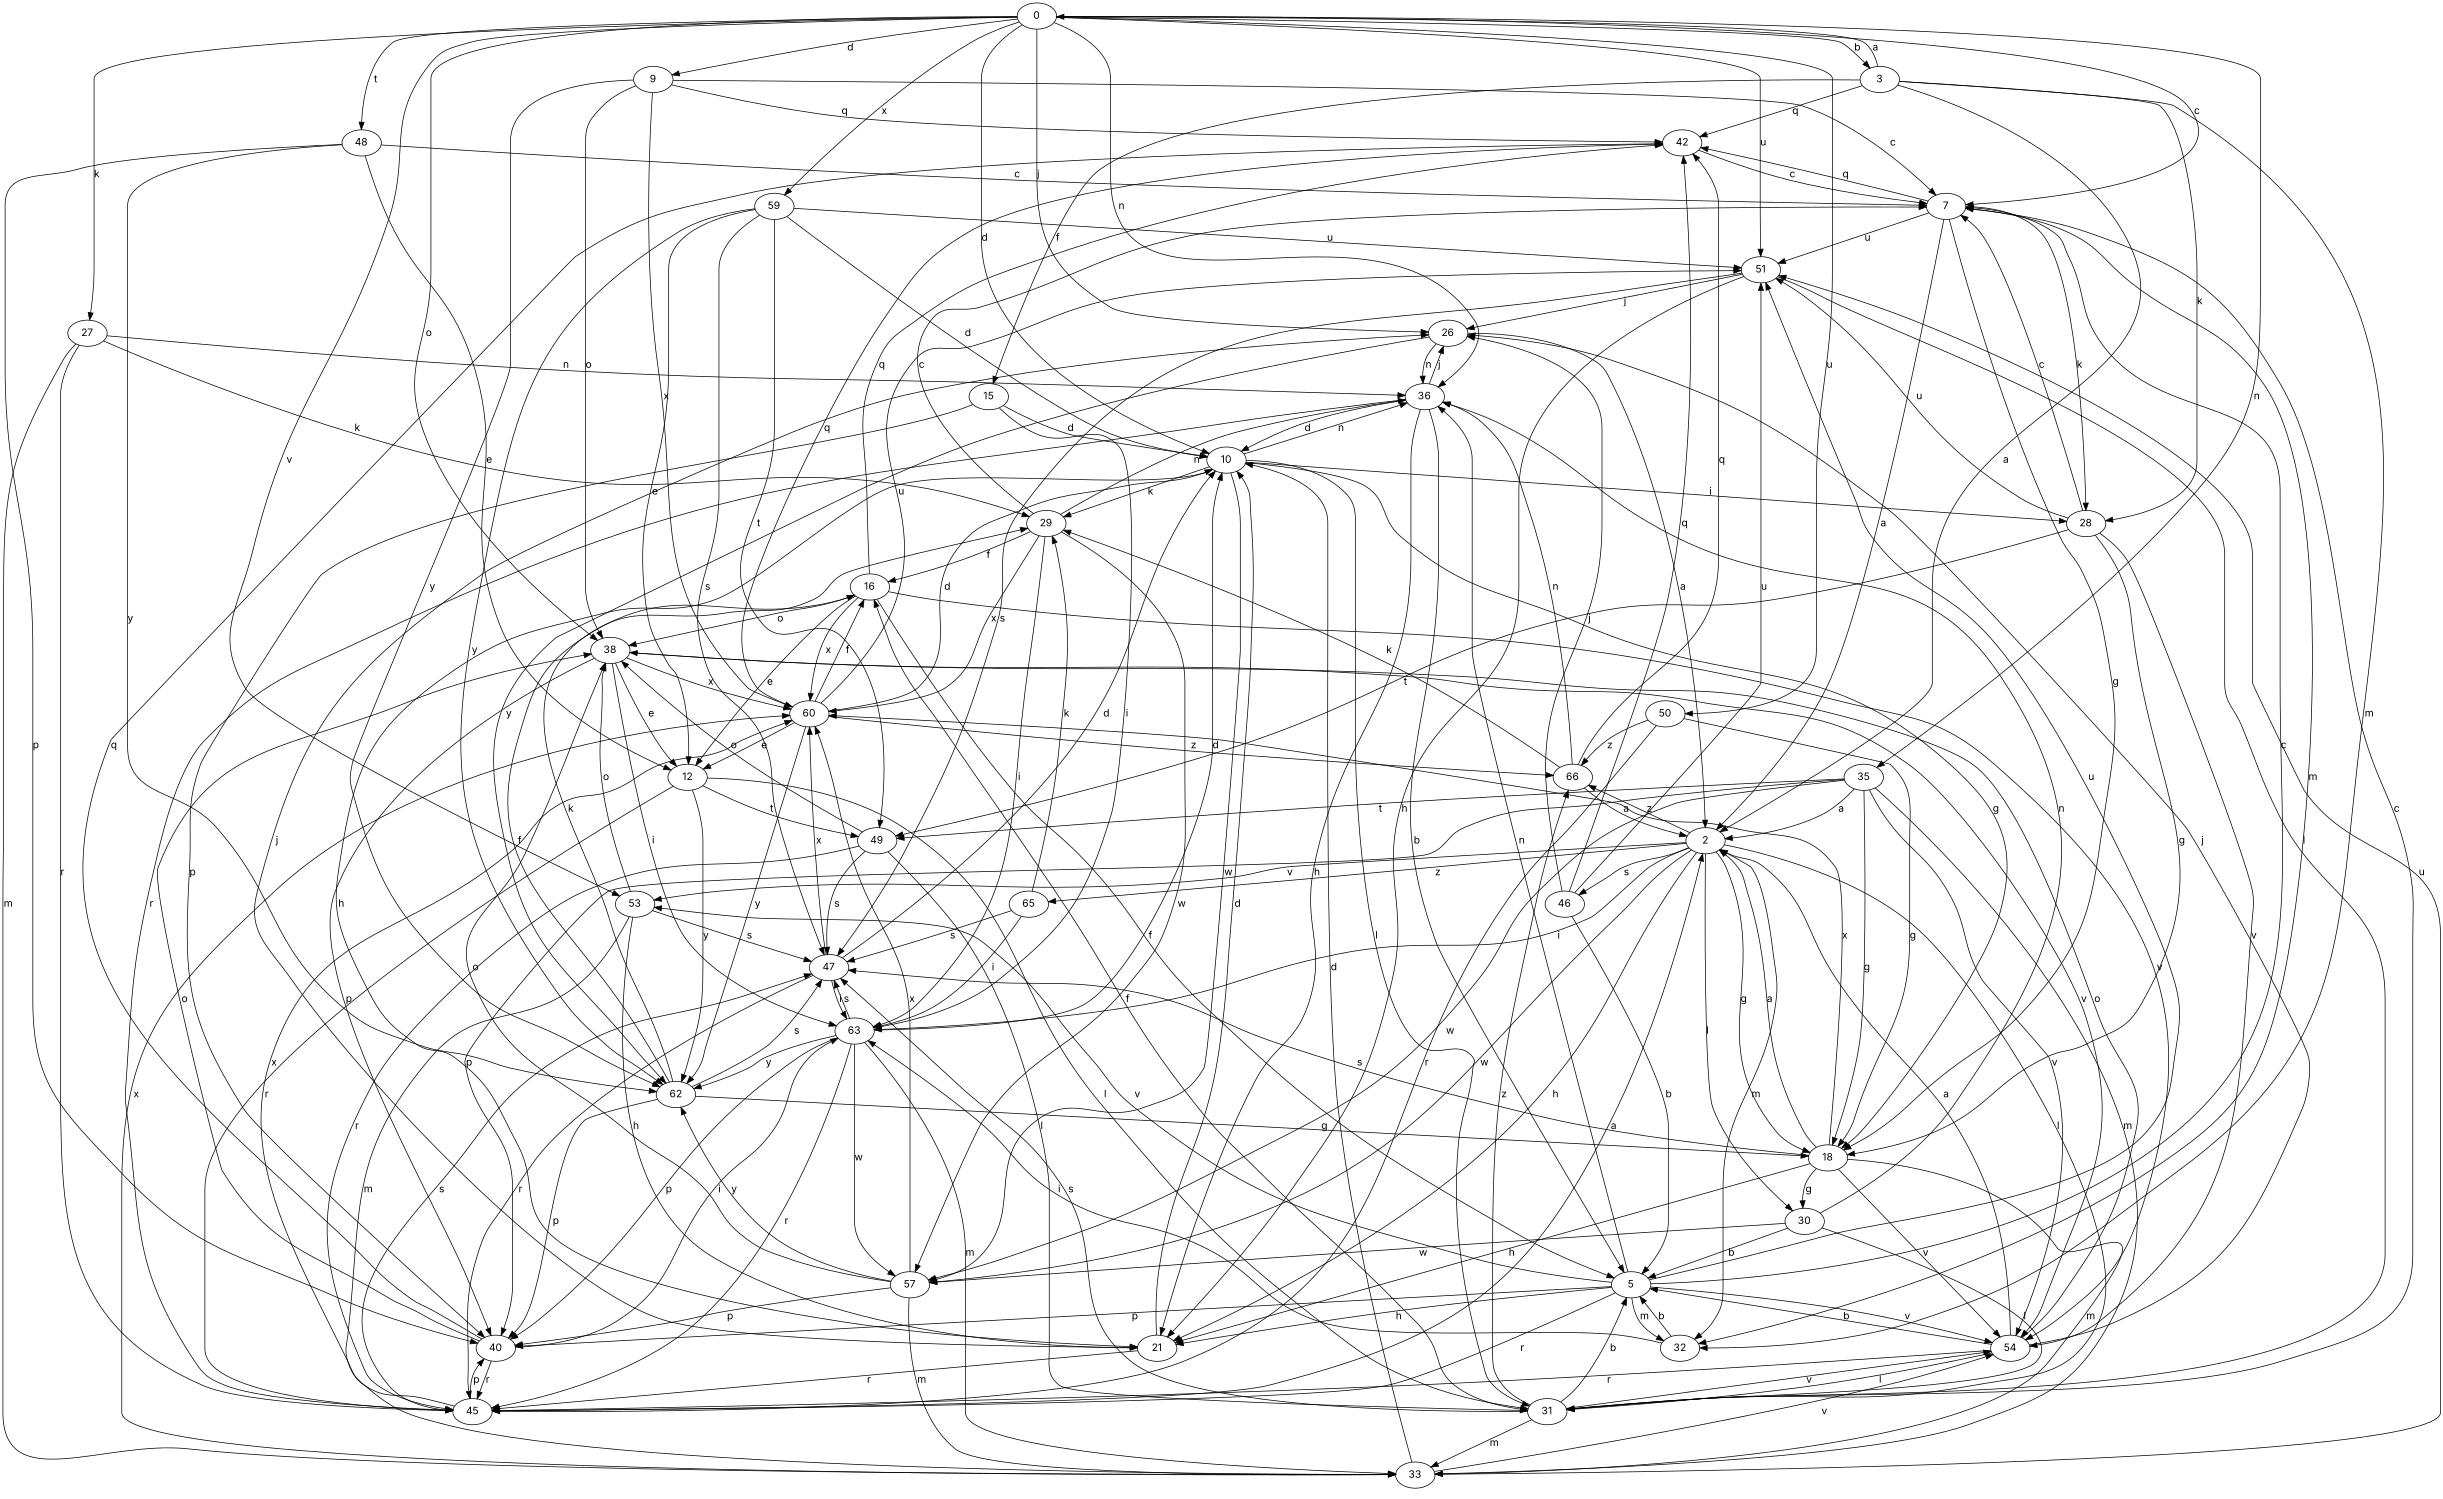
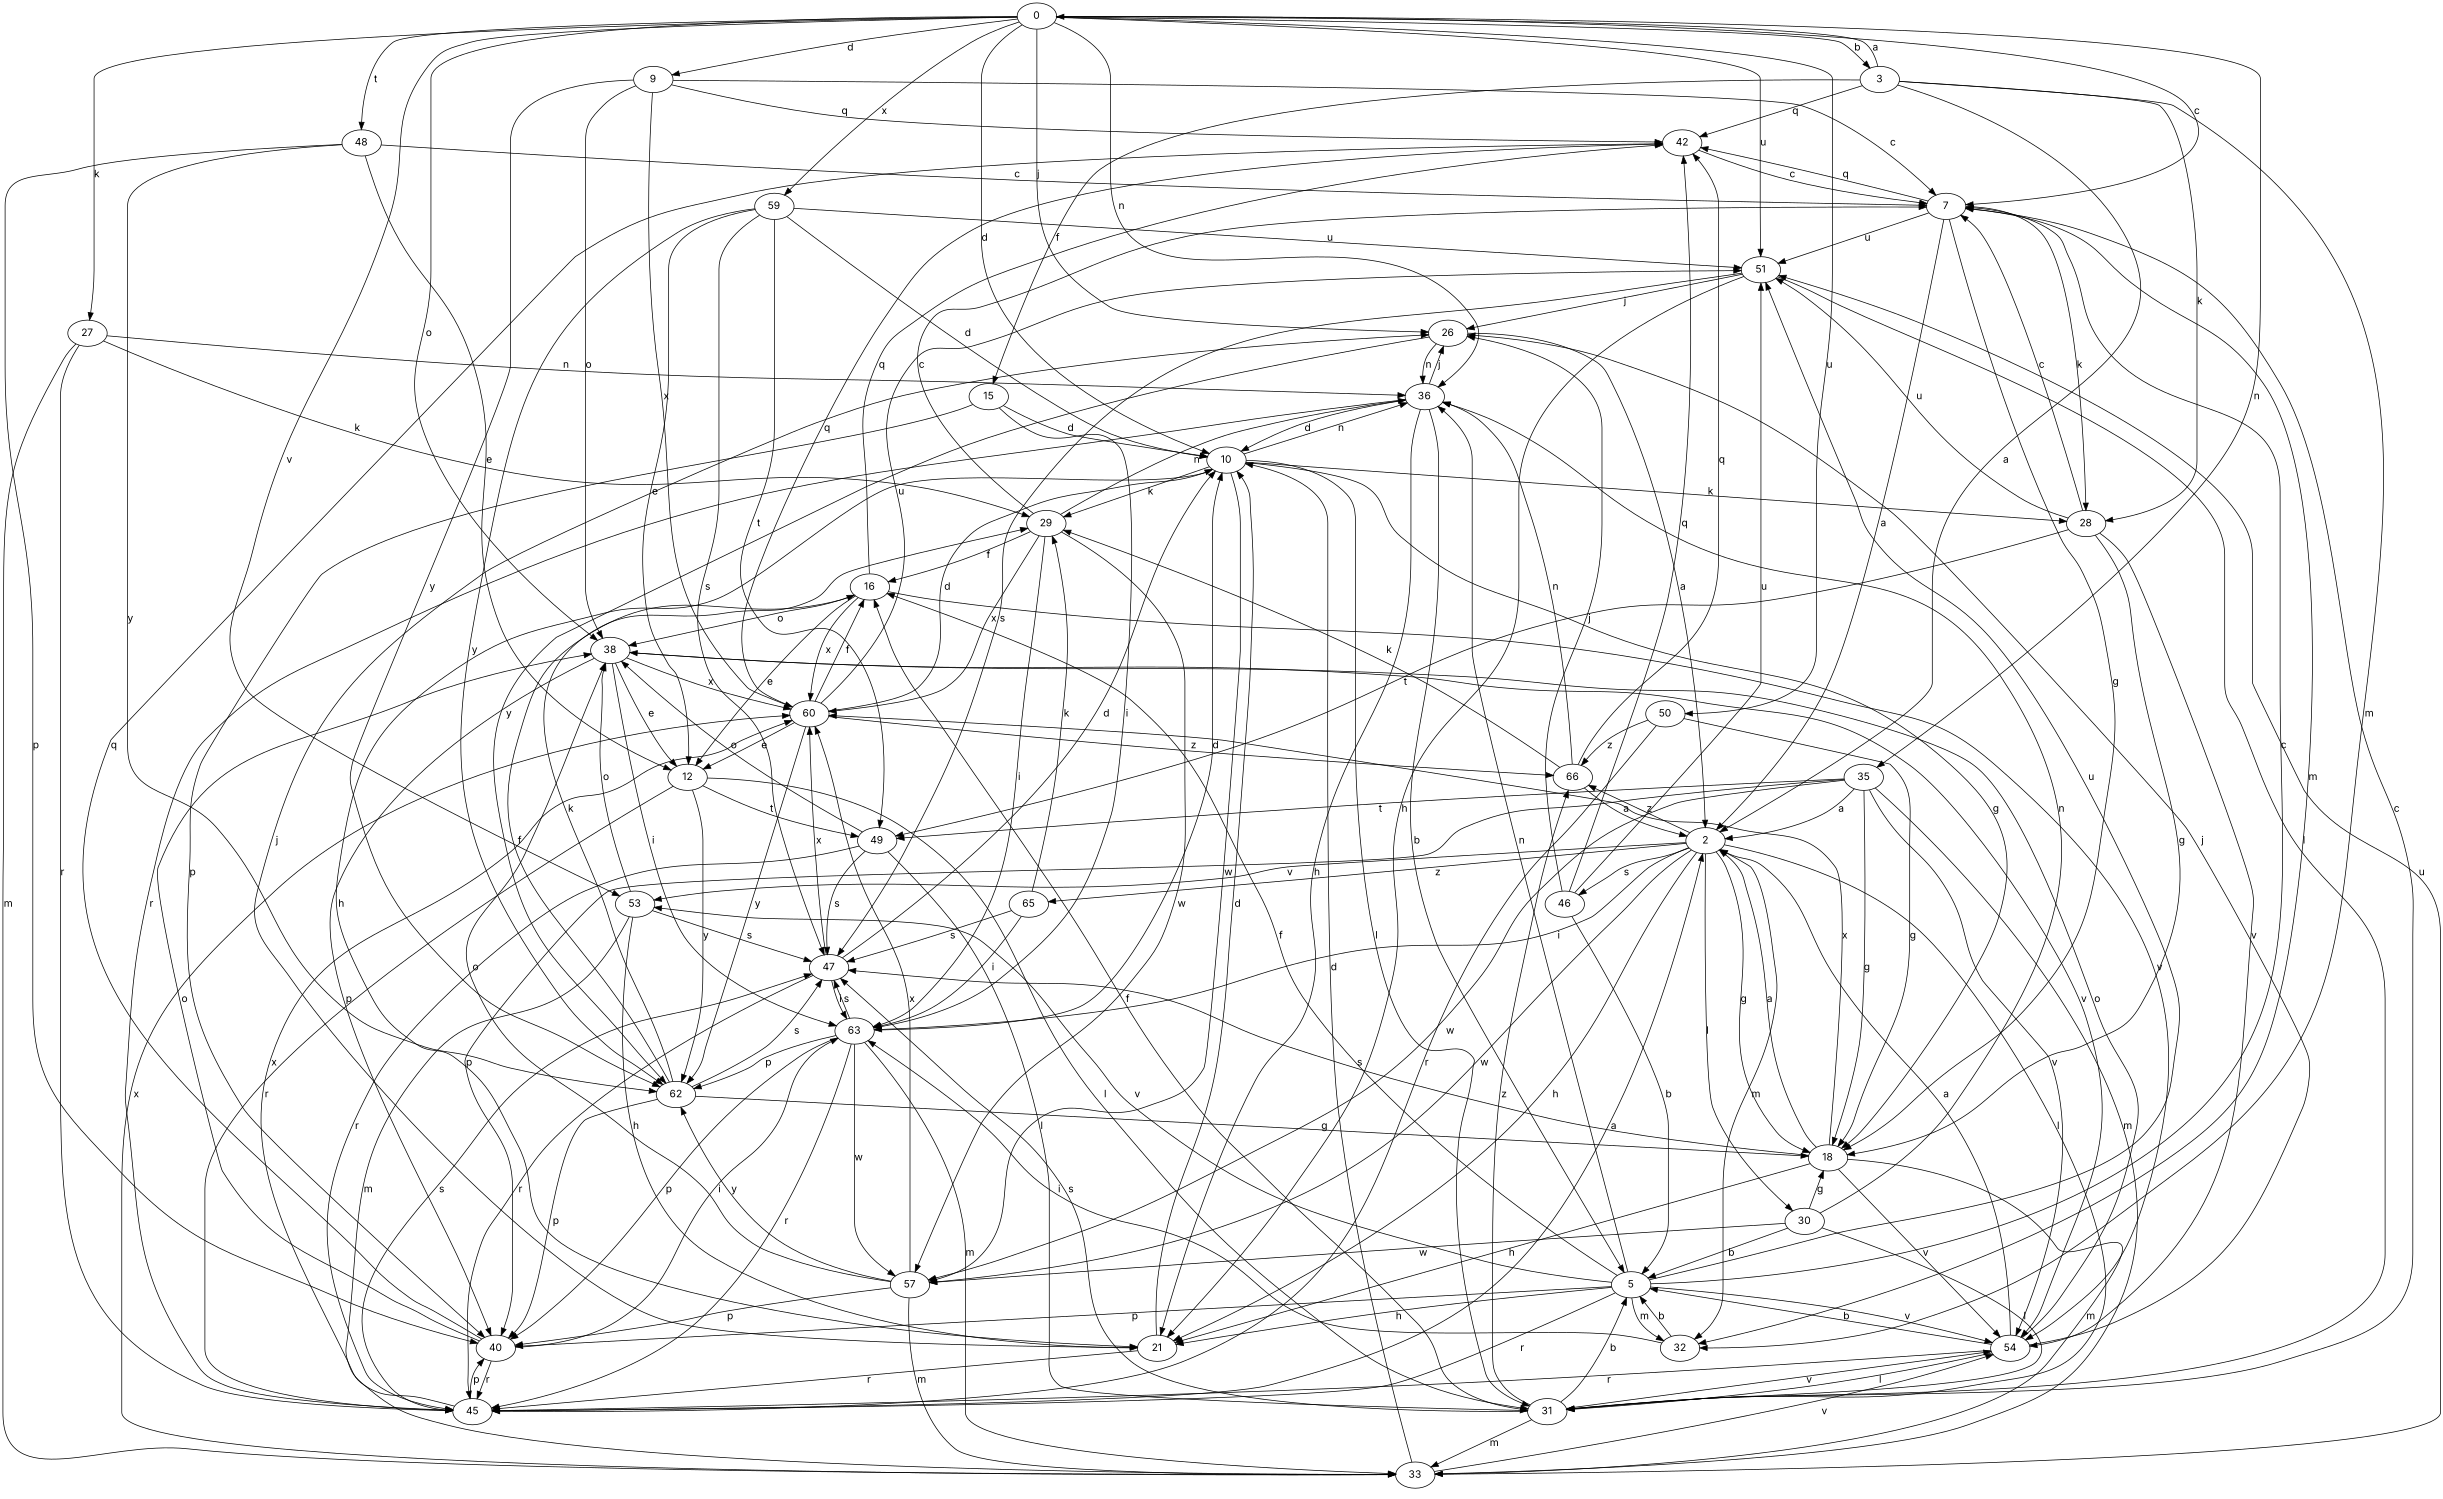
(1711, 492) -> (1711, 492)
(1174, 975) -> (1268, 912)
(769, 1063) -> (769, 1063)
(1806, 1183) -> (1815, 1193)
